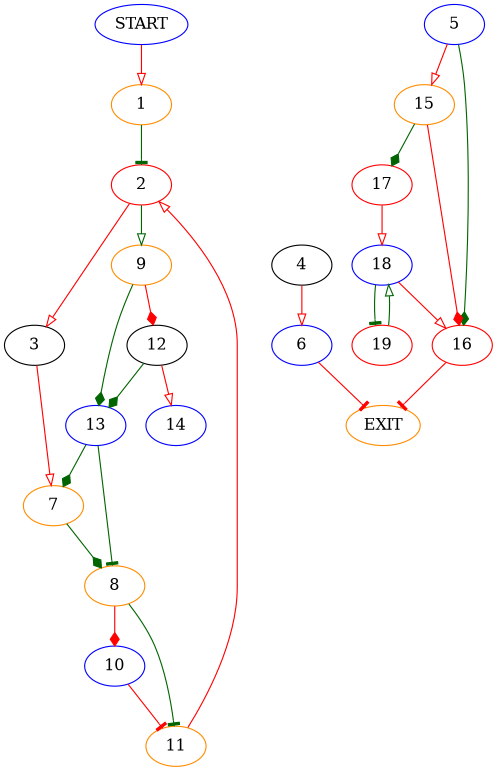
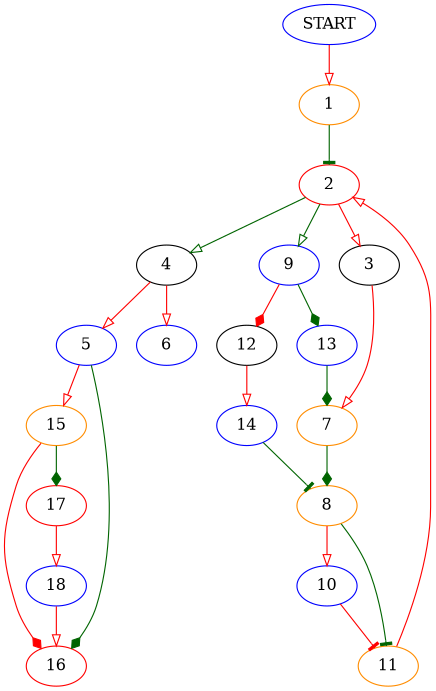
none -> (253, 223)
(141, 265) -> (289, 265)
none -> (131, 301)
(382, 345) -> none
(131, 380) -> none
(383, 426) -> none
(105, 503) -> (285, 464)
(115, 619) -> (327, 540)
